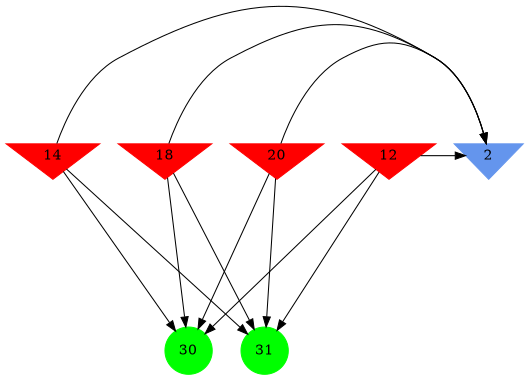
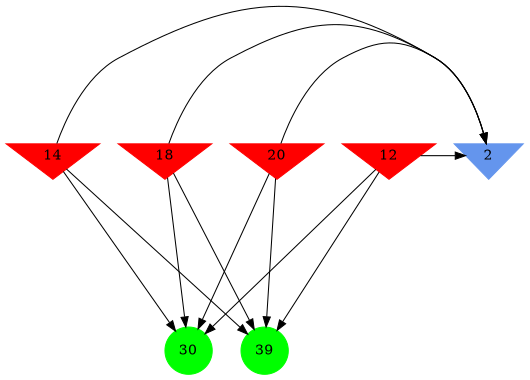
(265, 351) -> (265, 351)
